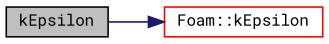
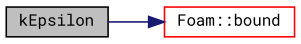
(244, 22) -> (230, 22)
